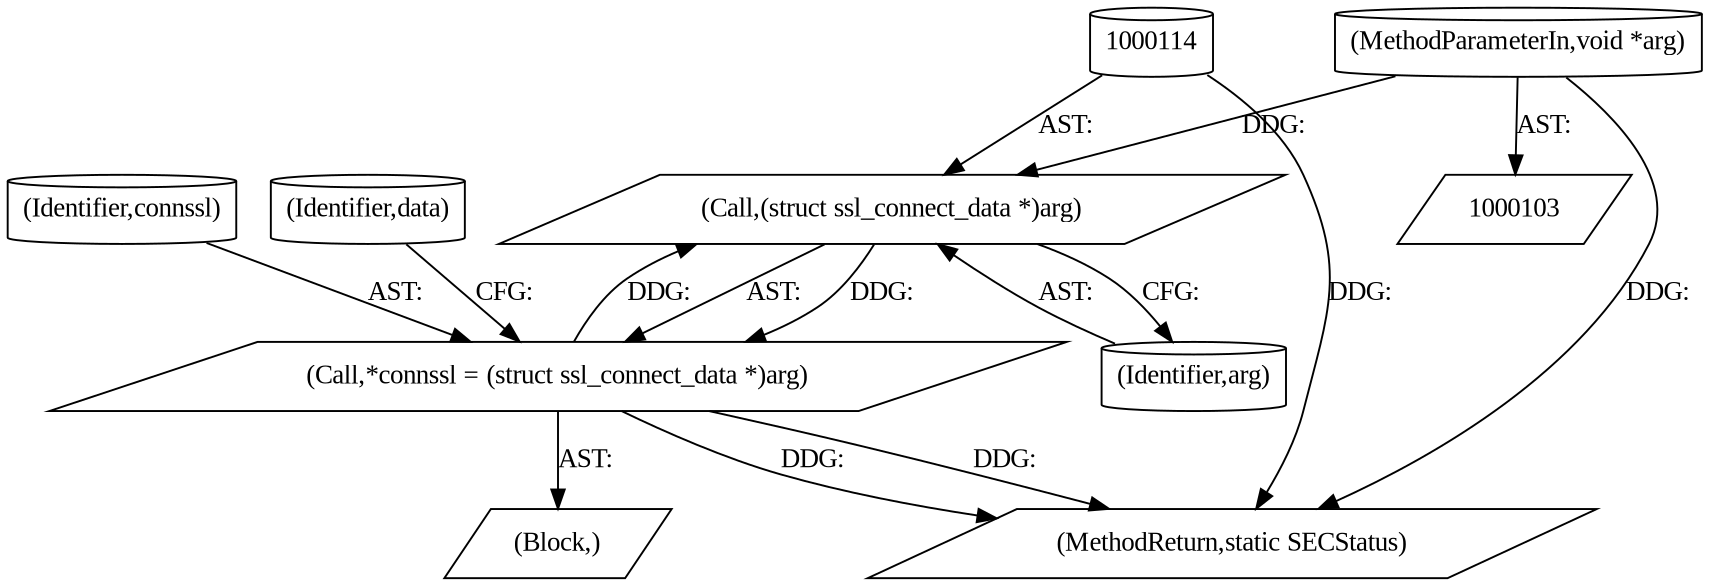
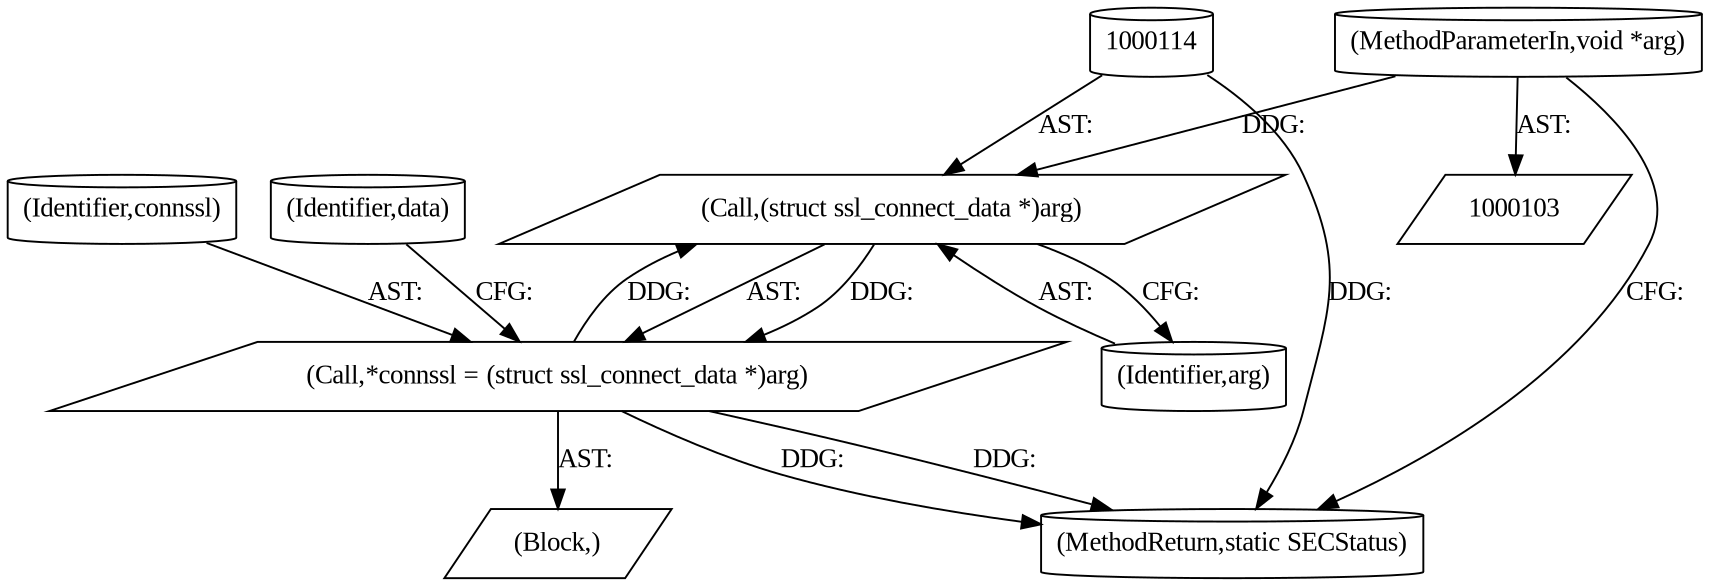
(1662, 293) -> (1659, 293)
(1232, 544) -> (1232, 544)
